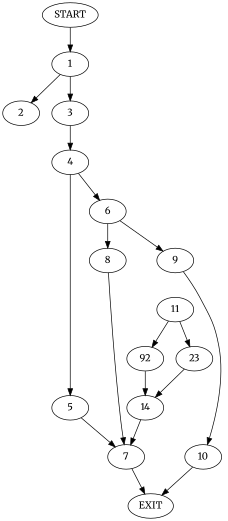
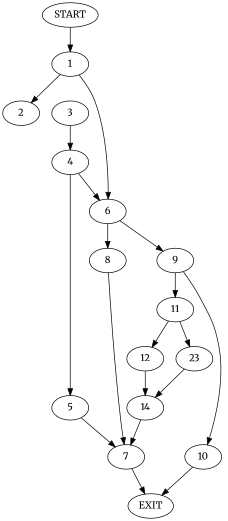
(70, 85) -> (103, 131)
none -> (175, 282)
(145, 359) -> (145, 359)
